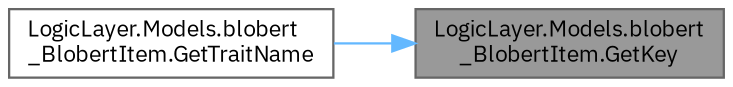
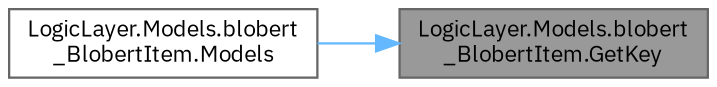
(171, 43) -> (163, 43)
